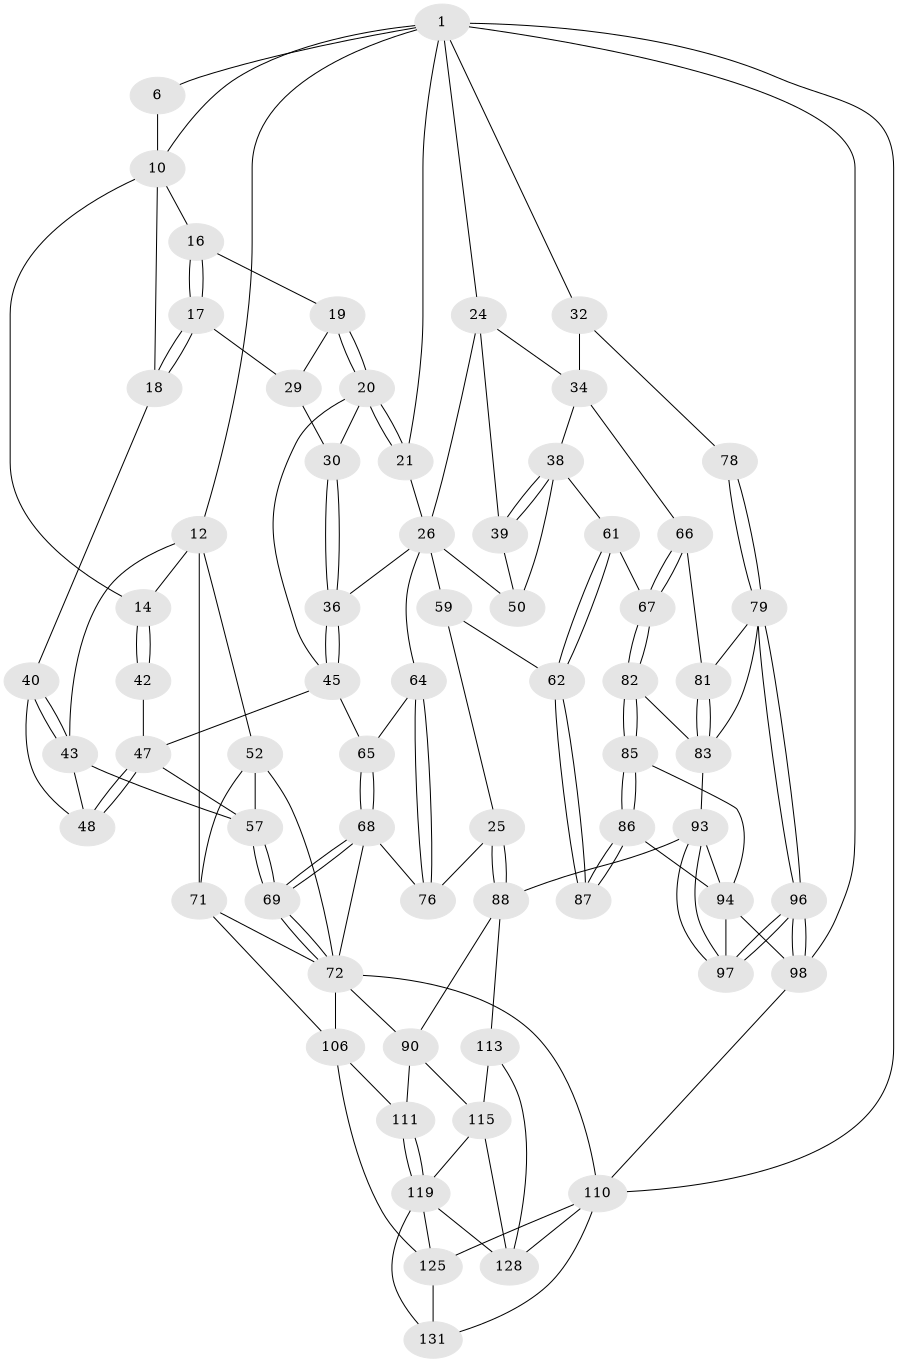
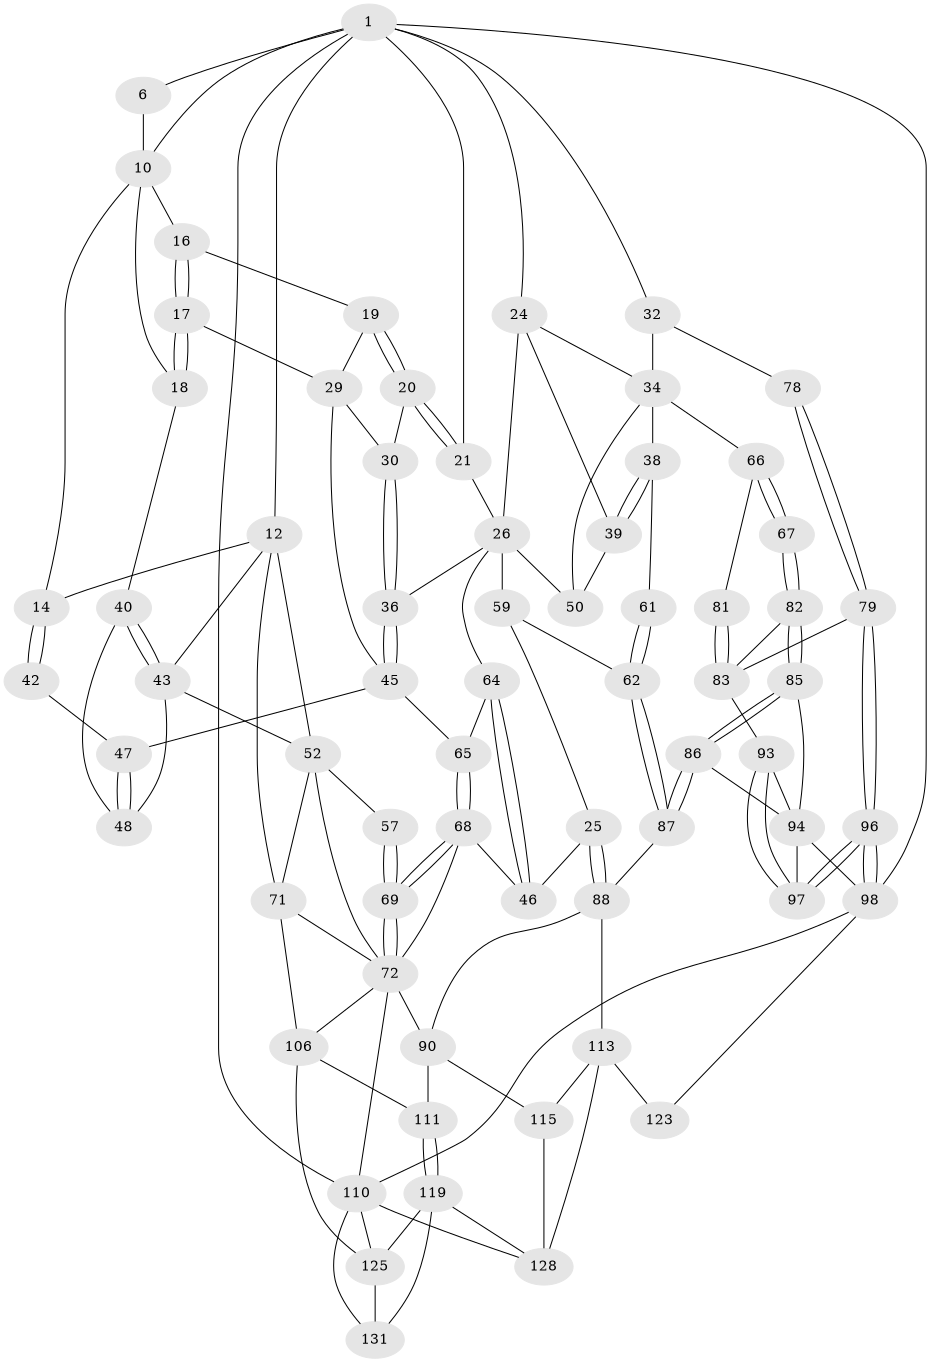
(273, 523) -> (335, 540)
(541, 536) -> (587, 491)
(630, 571) -> none
(731, 645) -> none
(192, 786) -> none
(161, 794) -> (235, 716)
(622, 860) -> (634, 864)
(428, 901) -> (529, 901)
none -> (660, 1120)
(451, 1157) -> none
